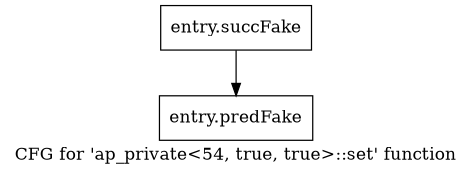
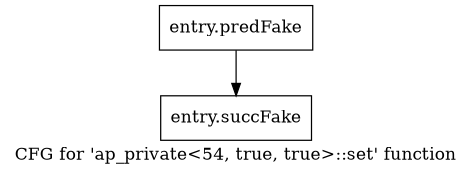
(236, 67) -> (236, 67)
